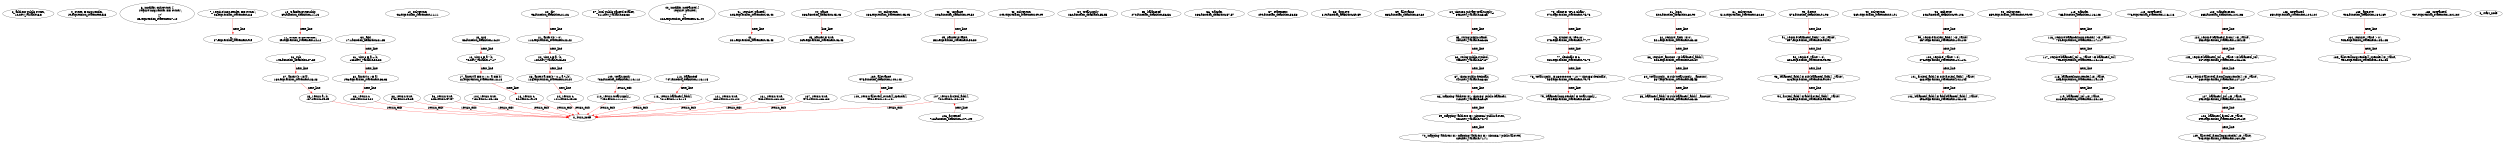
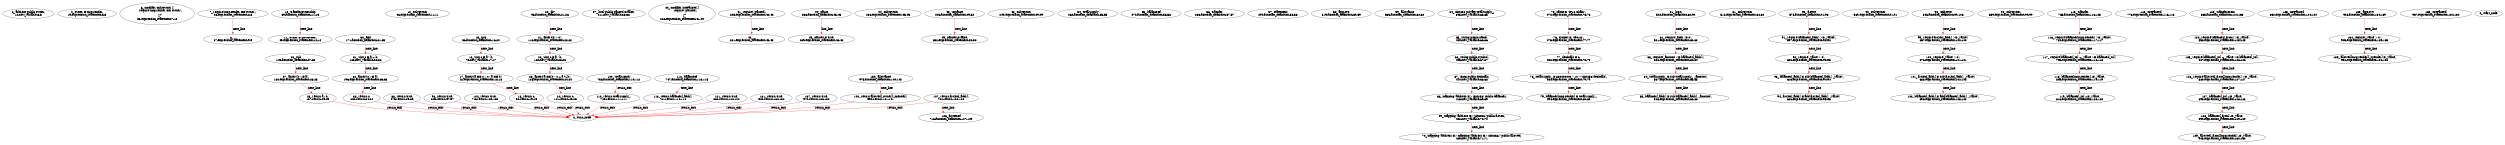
(955, 109) -> (942, 107)
none -> (758, 111)
